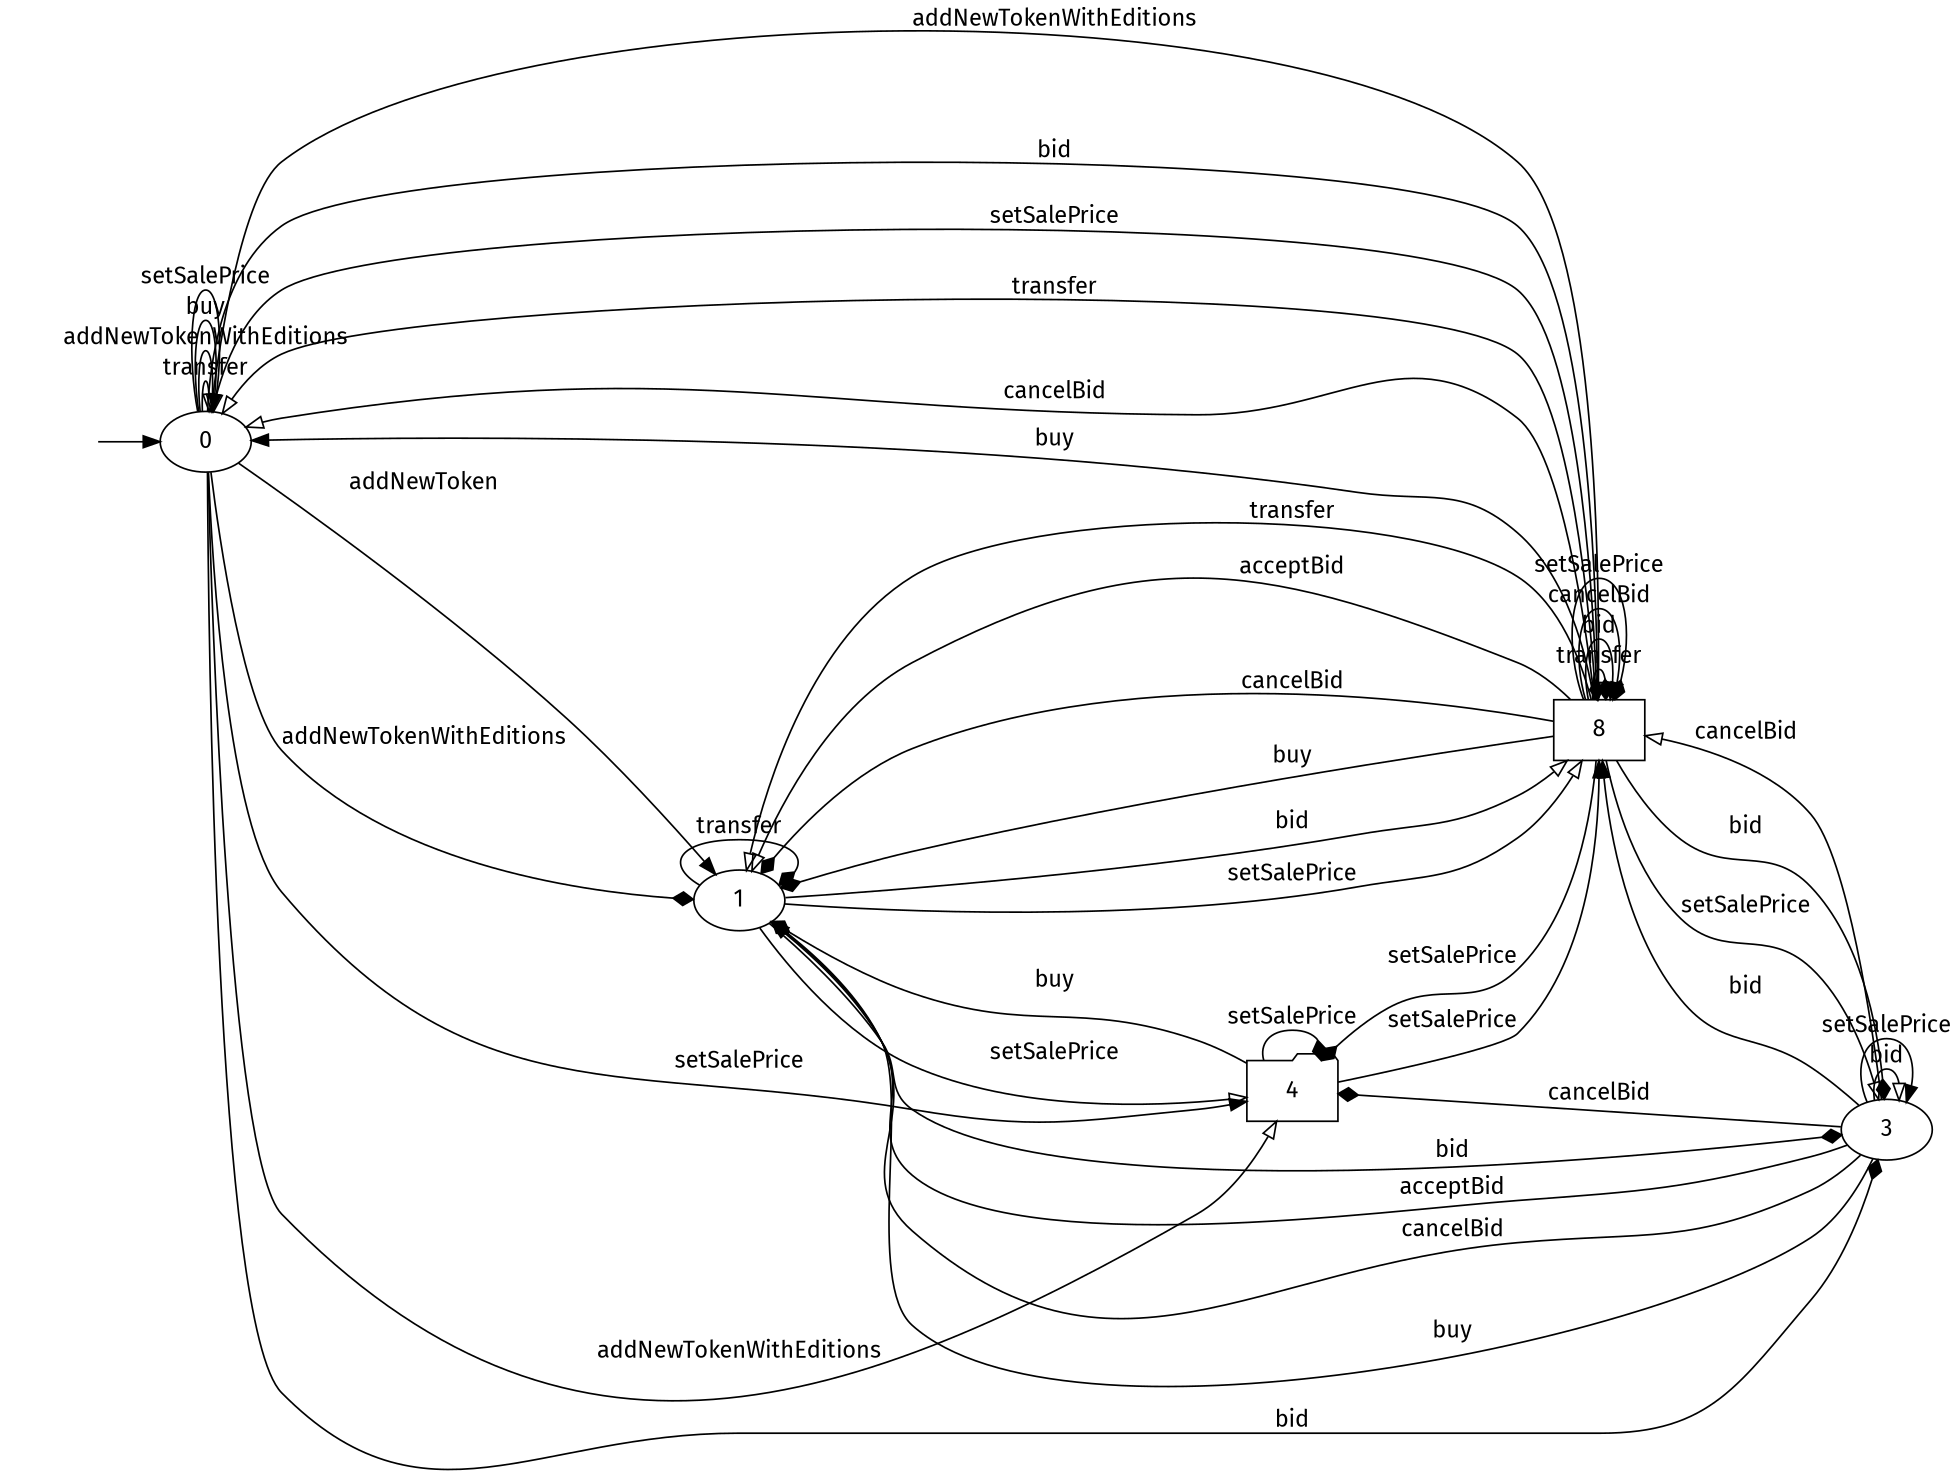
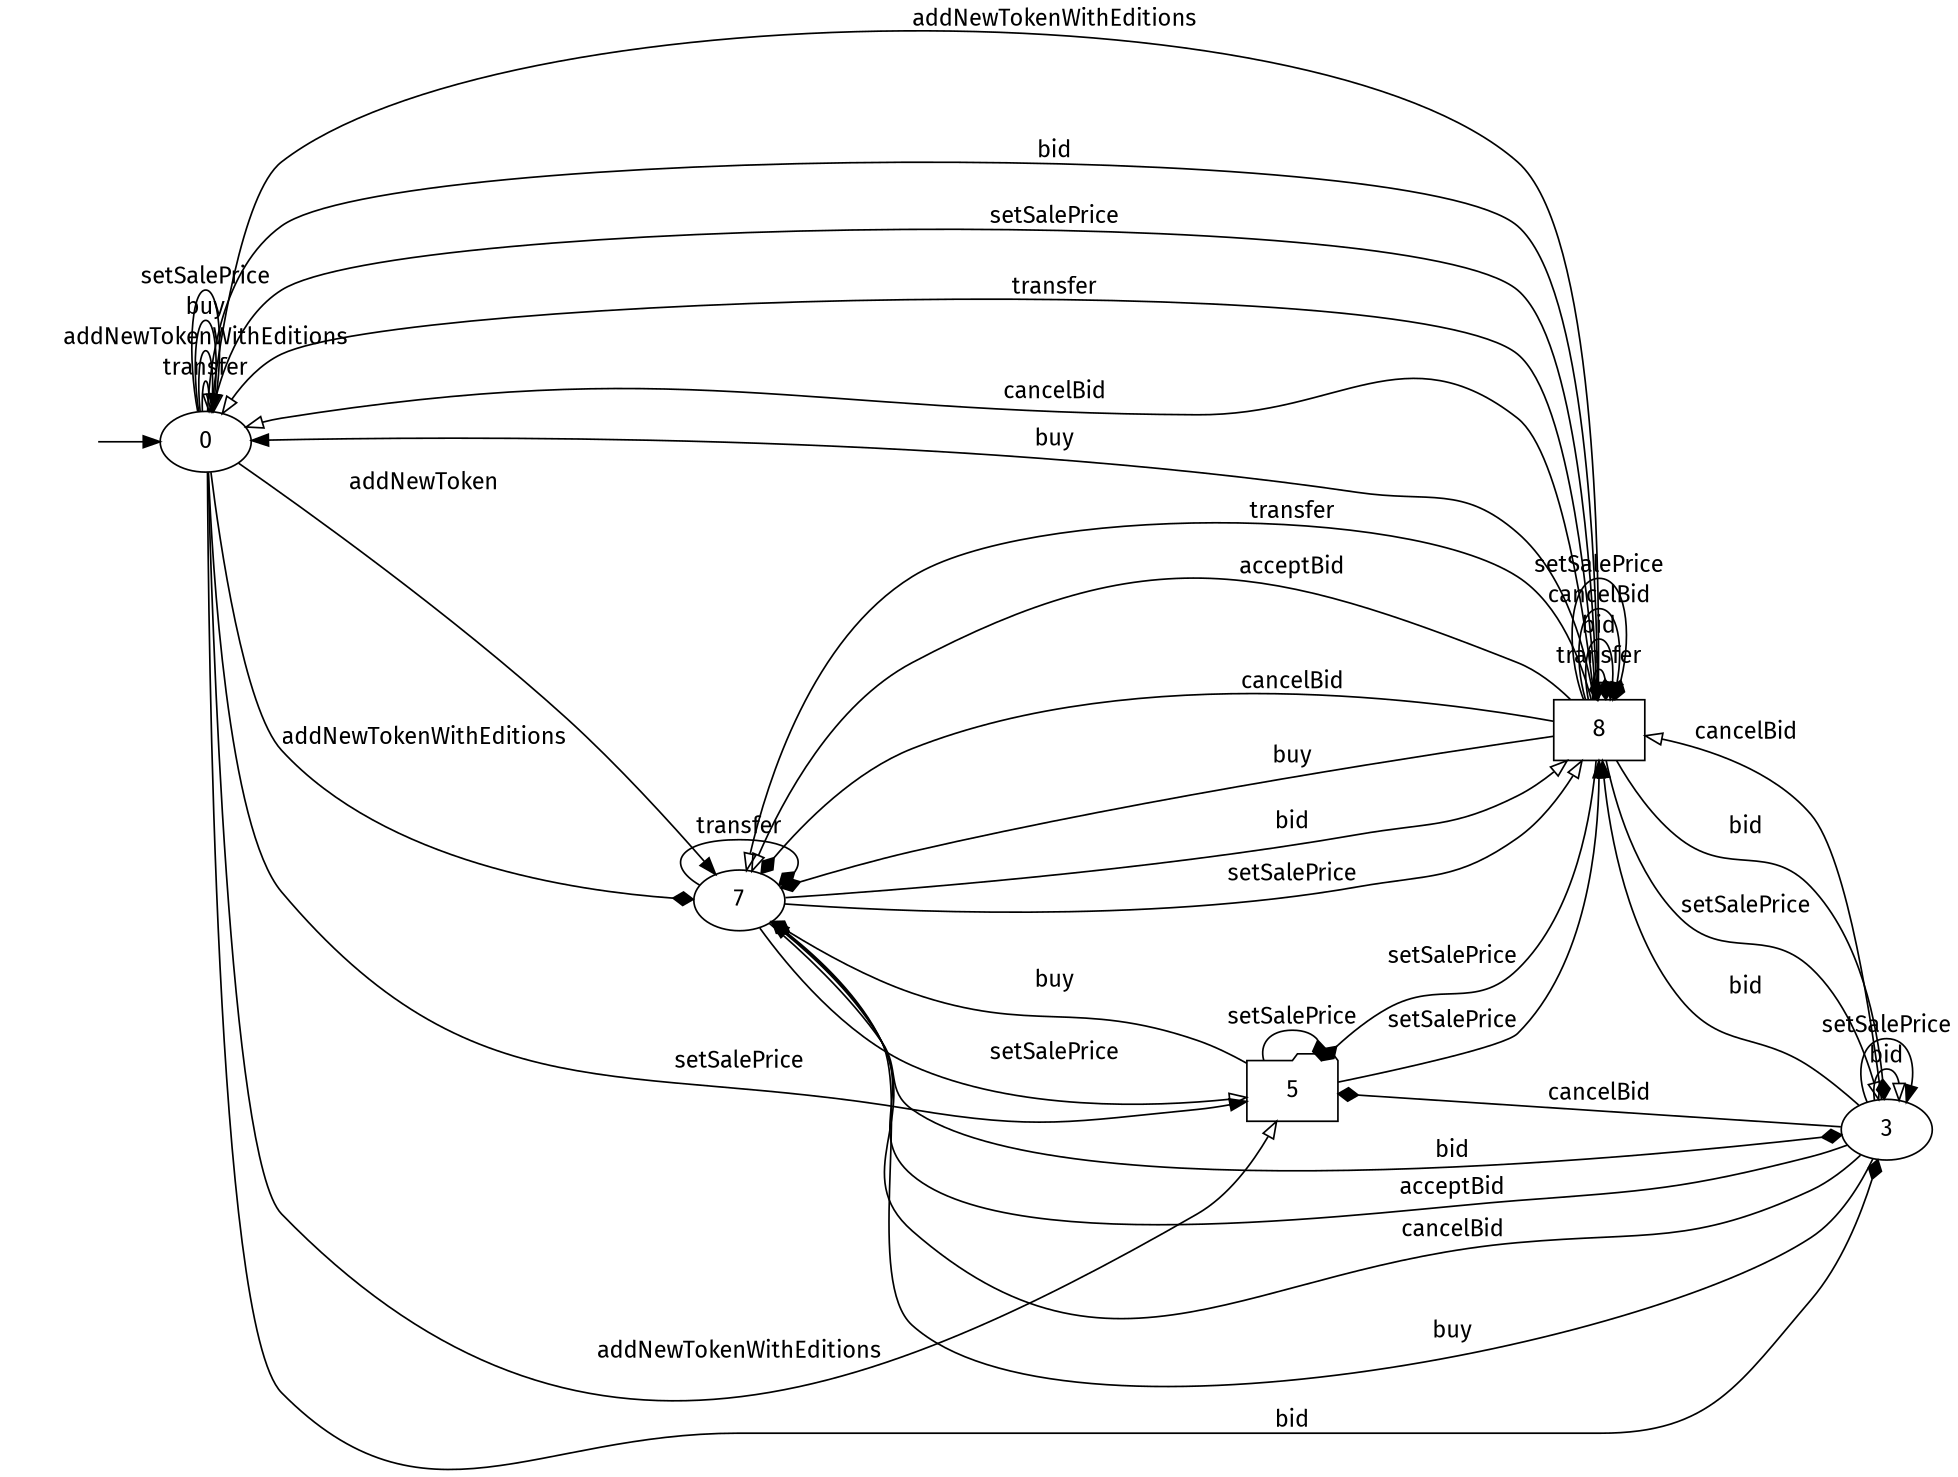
(739, 900) -> (739, 900)
(1292, 1091) -> (1292, 1091)
